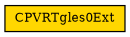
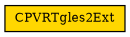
(65, 19) -> (65, 19)
